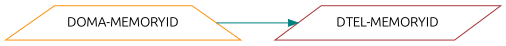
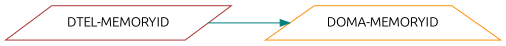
(252, 23) -> (244, 23)
